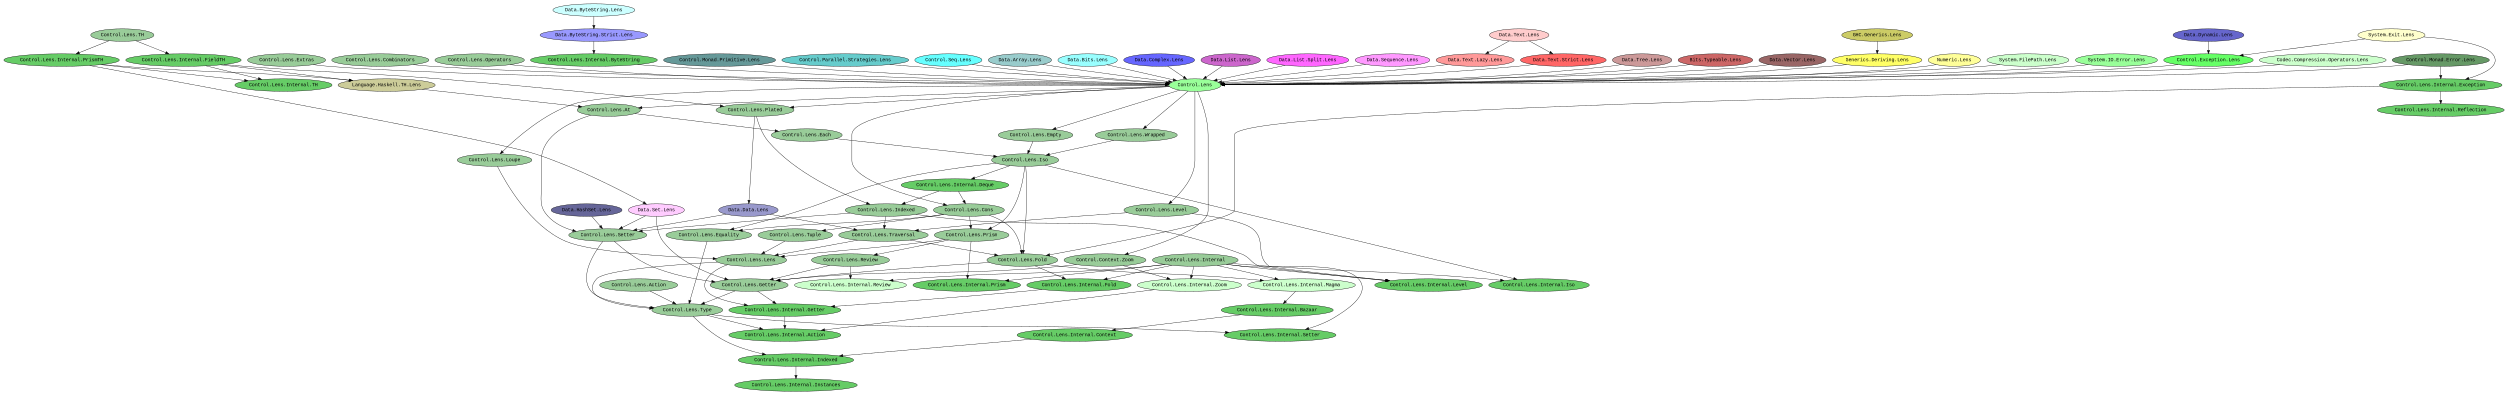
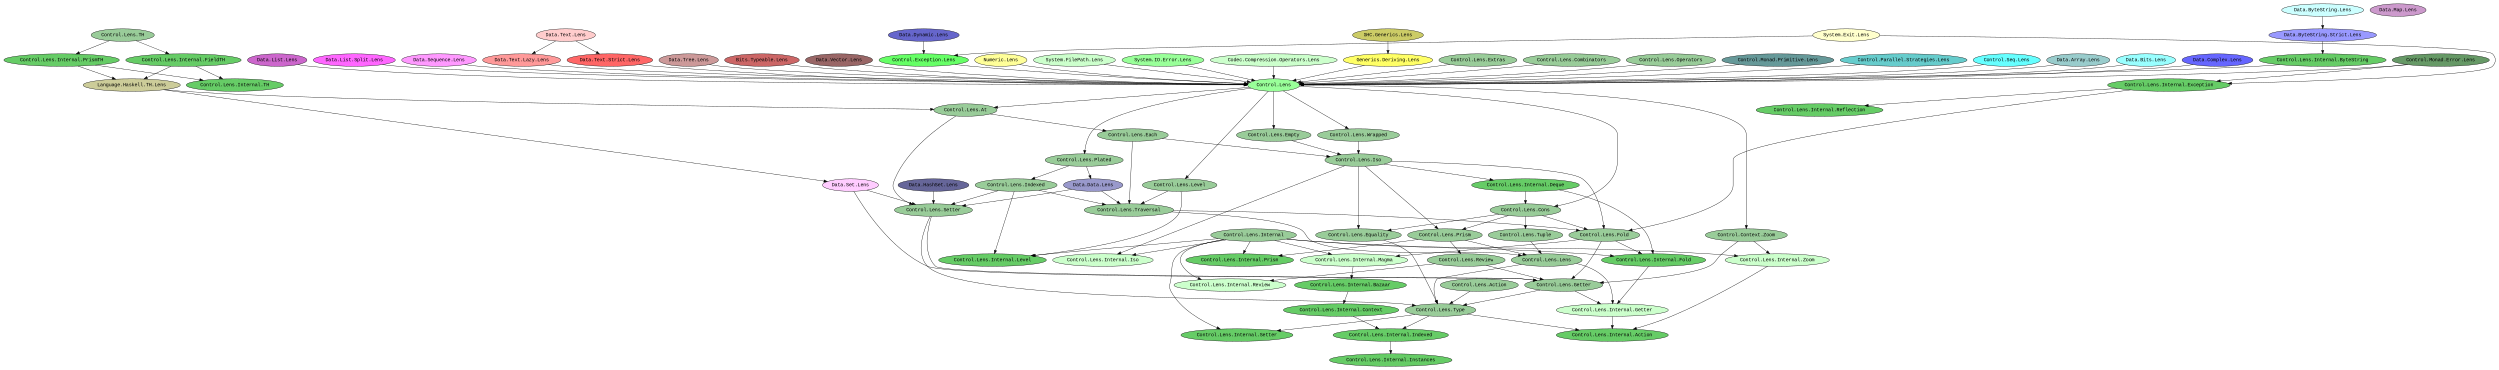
none -> (2398, 10)
(472, 82) -> none
(371, 119) -> (494, 135)
(495, 160) -> none
none -> (1131, 171)
(923, 197) -> (1615, 209)
(1539, 285) -> (1103, 260)
(785, 310) -> (1612, 310)
